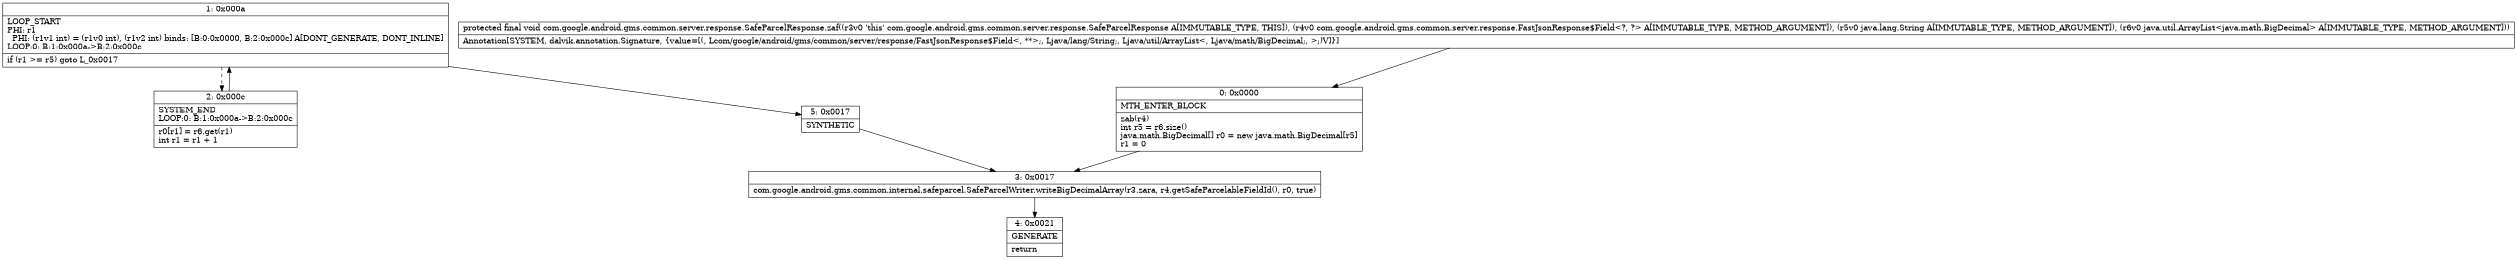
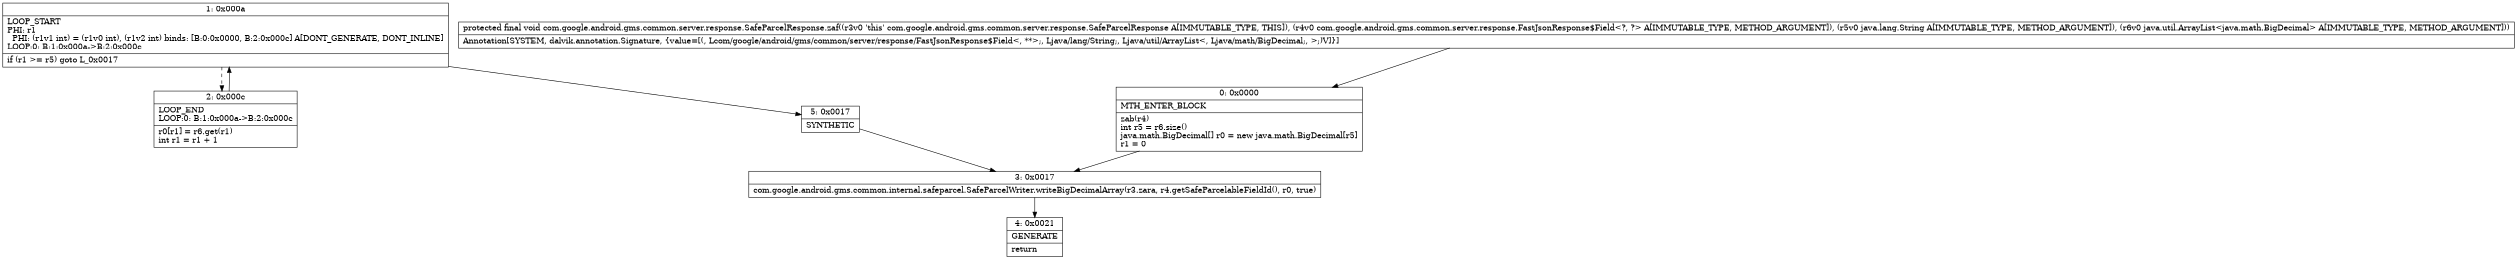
(187, 110) -> (181, 110)
